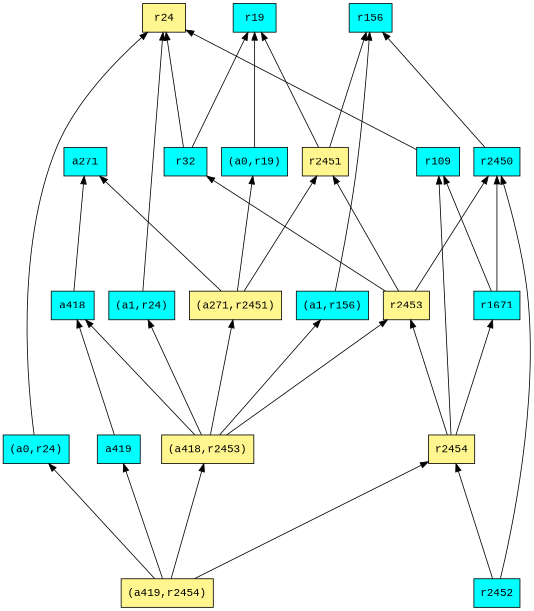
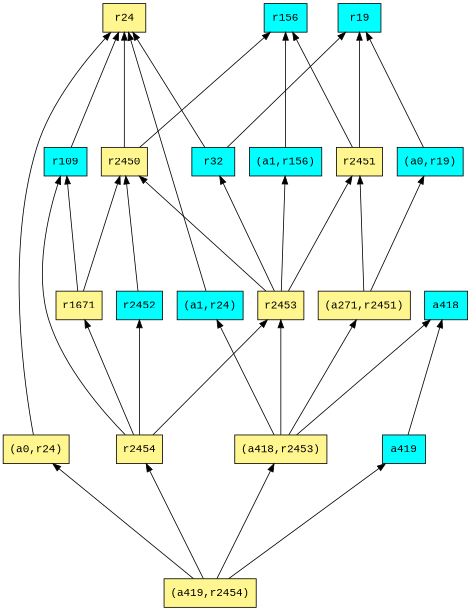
none -> (124, 94)
(85, 162) -> none
(497, 162) -> (124, 162)
(497, 305) -> (79, 305)
(267, 380) -> (283, 238)
(36, 449) -> (36, 449)
(476, 525) -> (139, 381)
